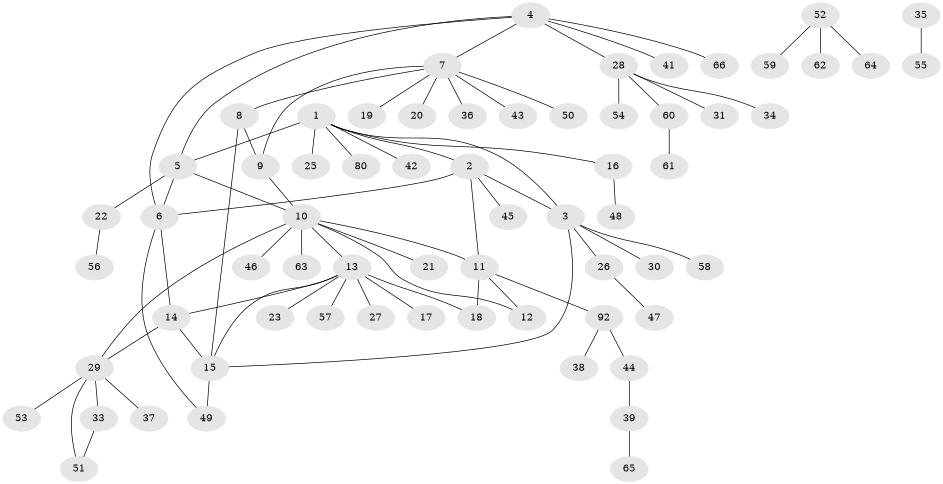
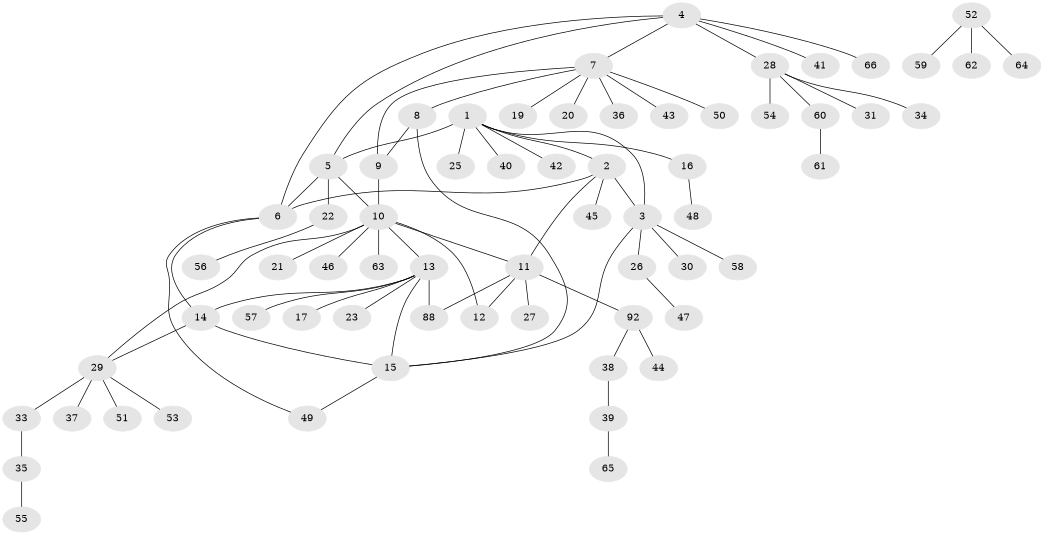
(361, 167) -> (506, 167)
(364, 292) -> (527, 293)
(477, 318) -> (429, 318)
(629, 393) -> (608, 393)
(89, 444) -> (22, 444)
